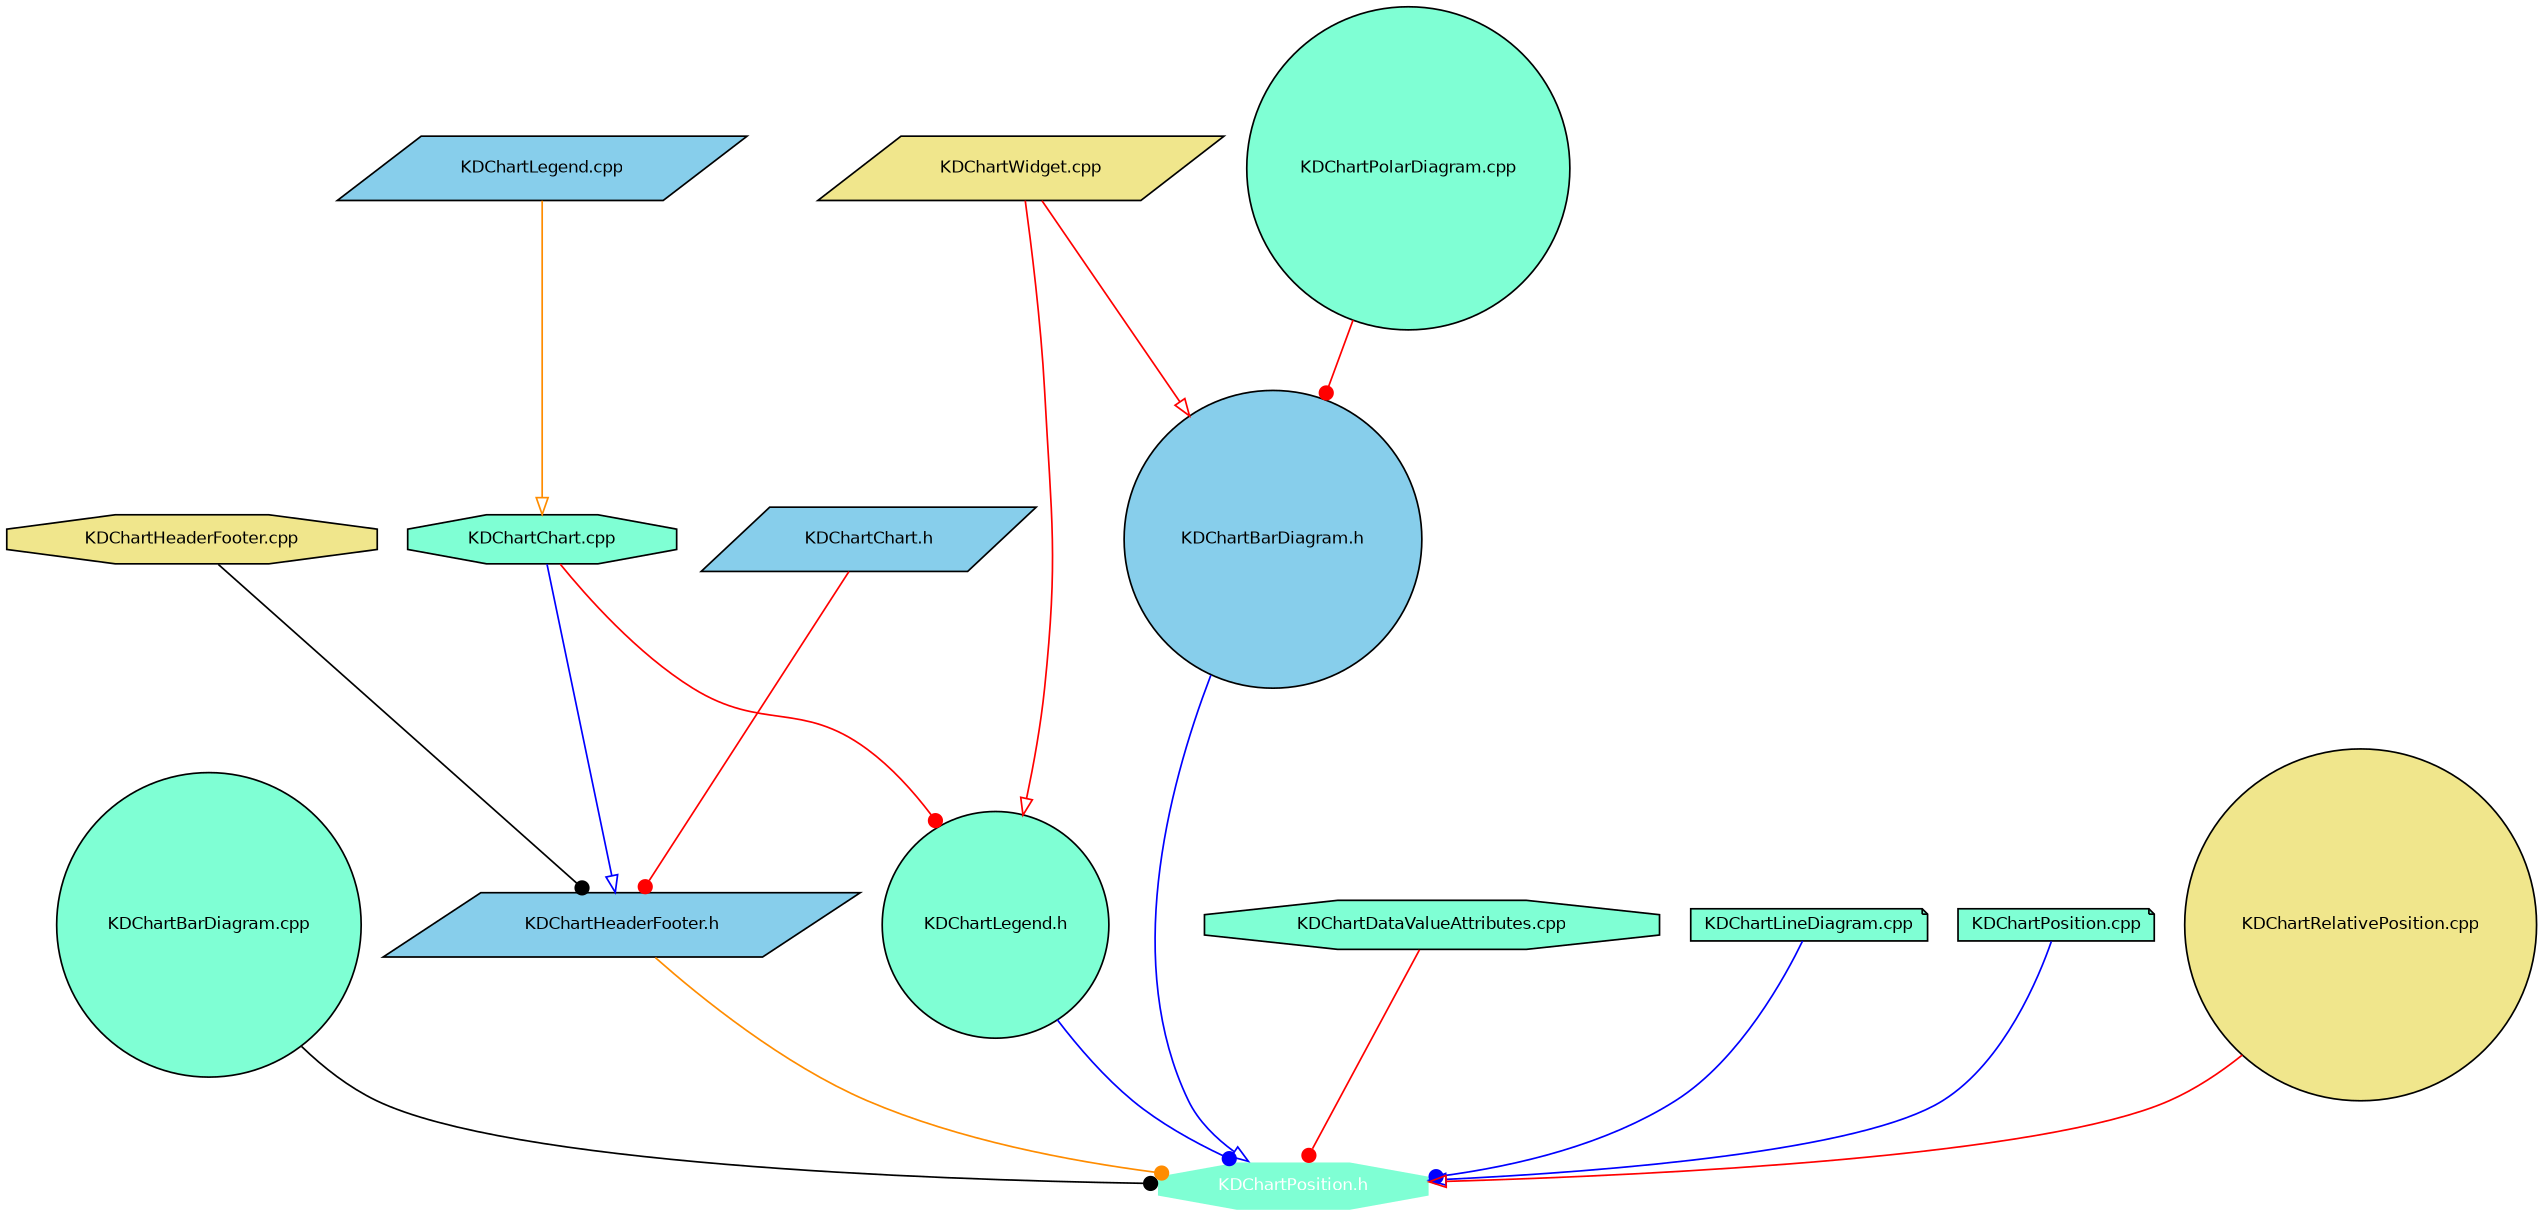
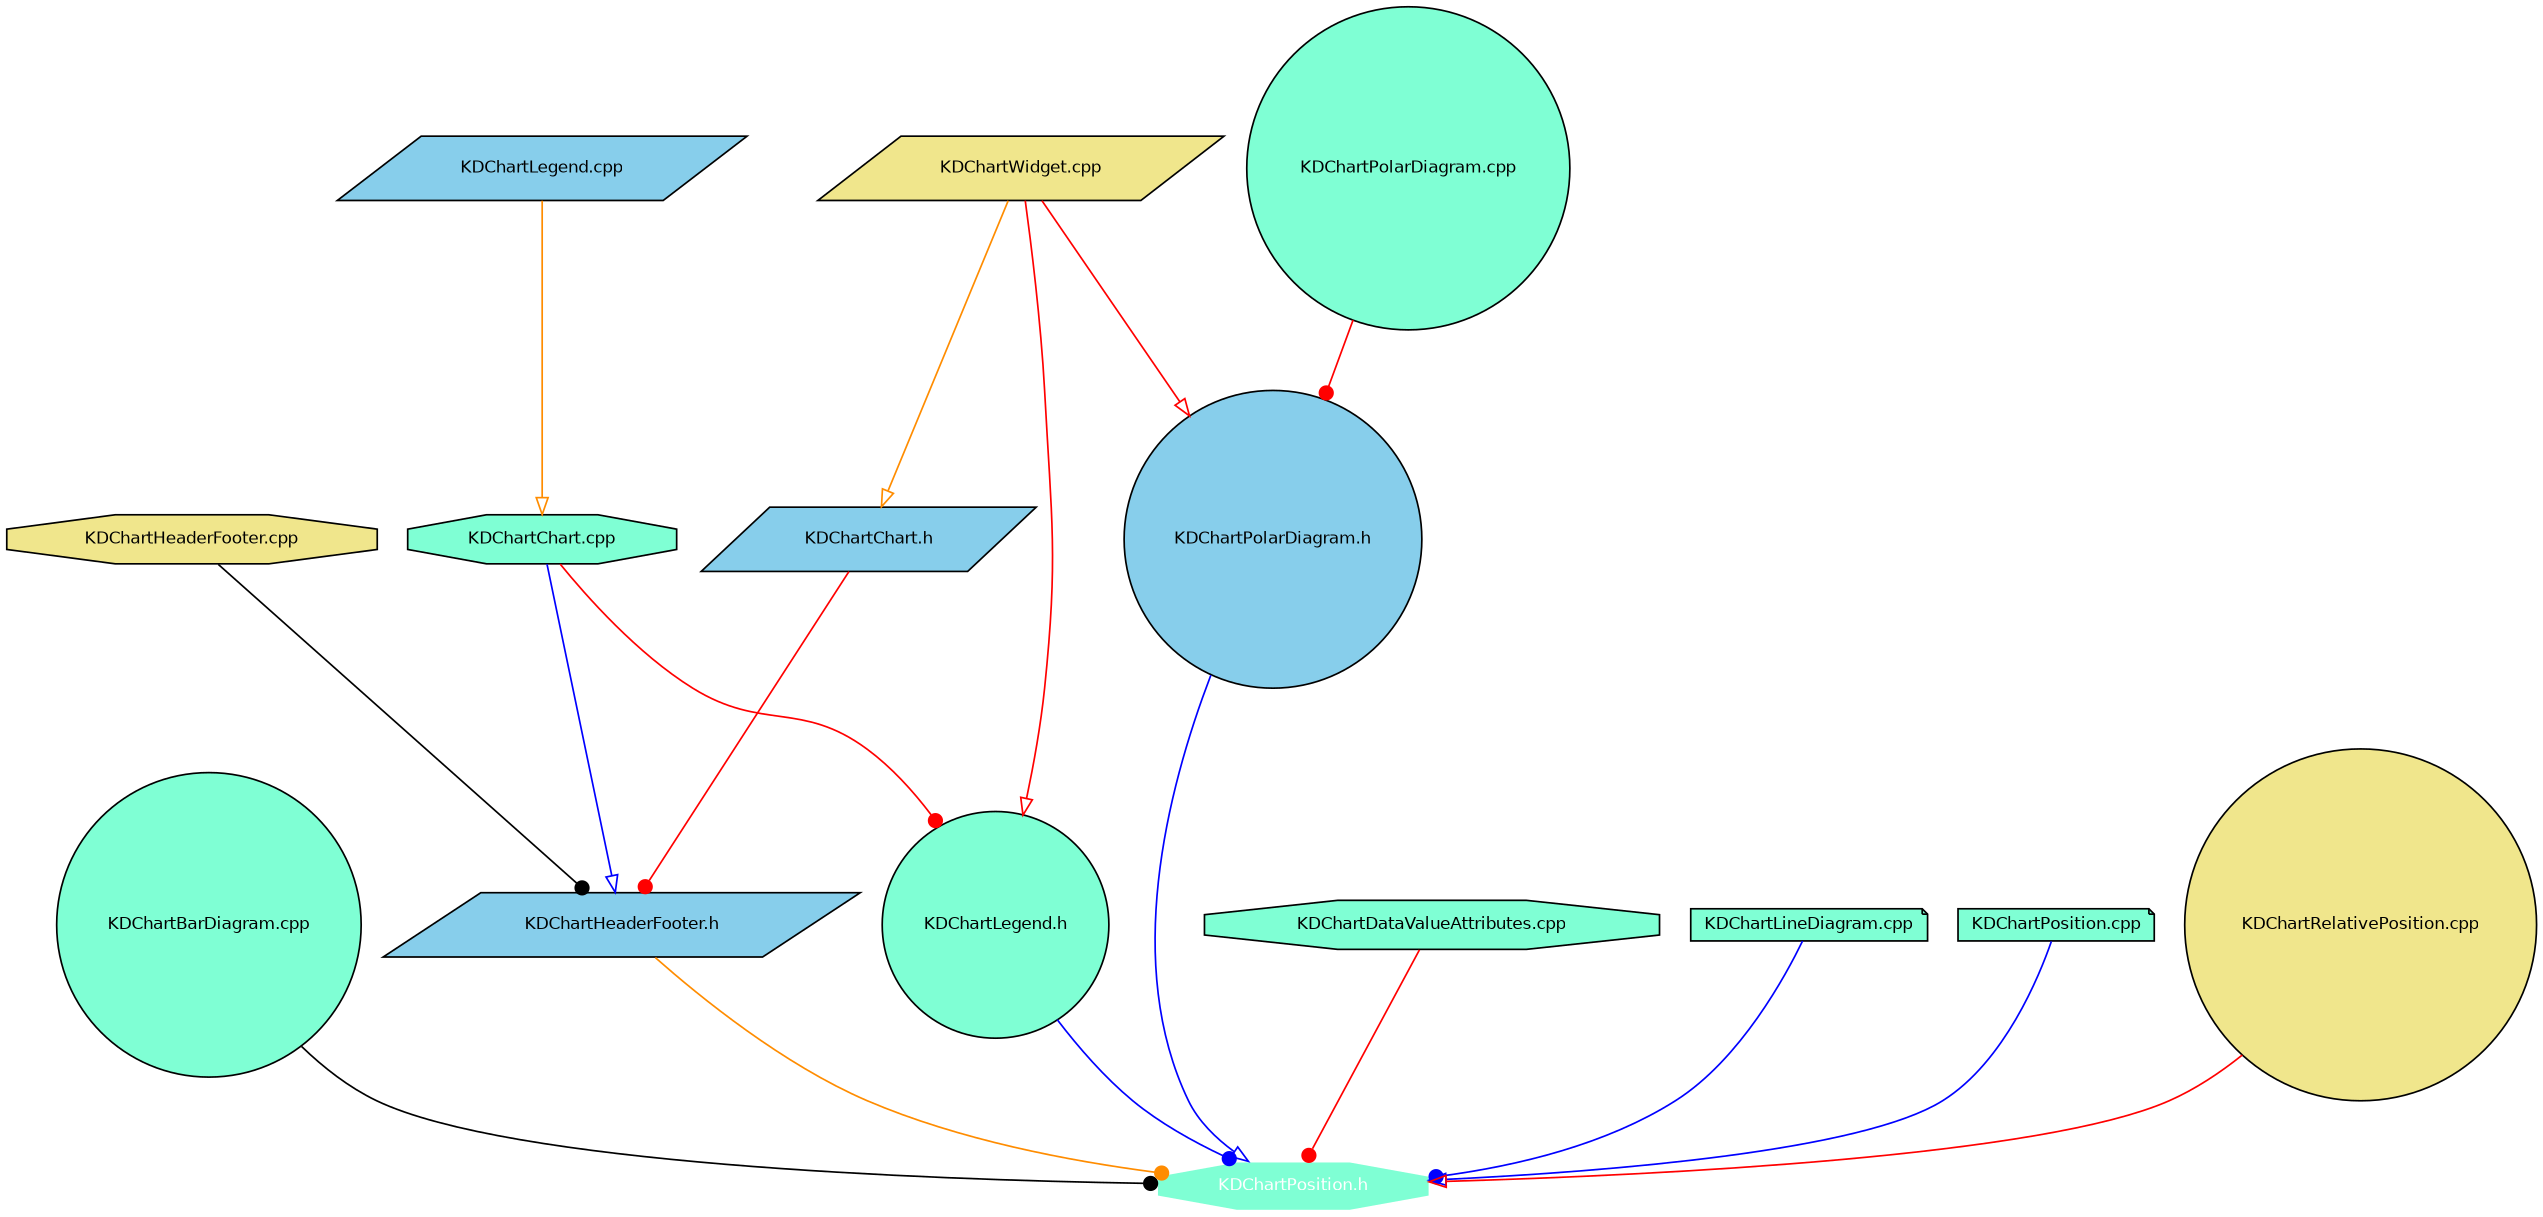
none -> (948, 346)
(1273, 539) -> (1273, 539)
